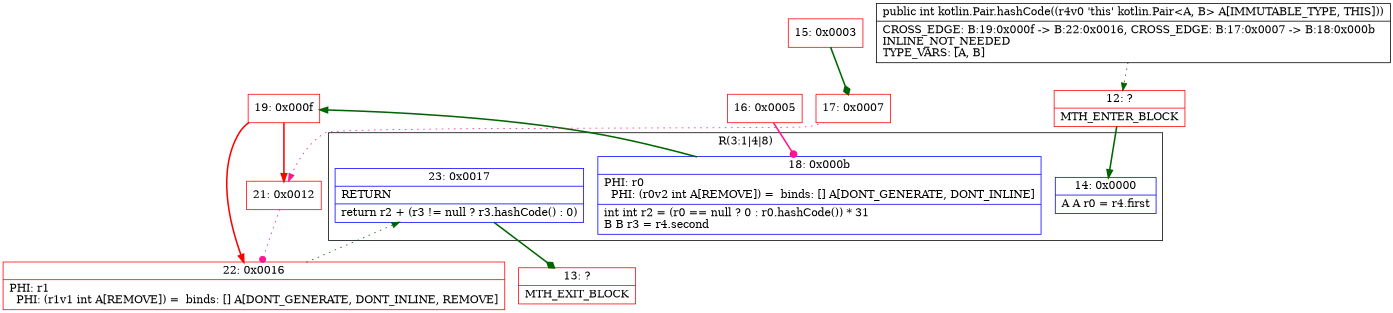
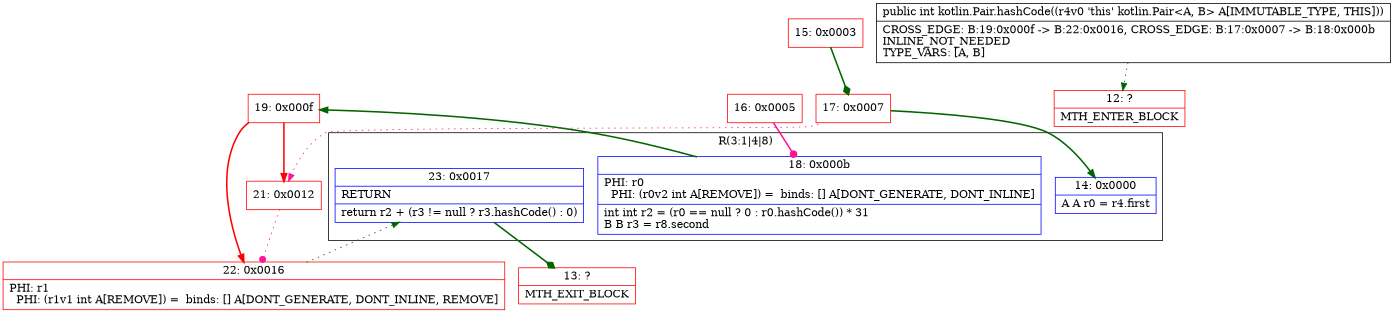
(1113, 148) -> (999, 120)
(657, 225) -> (657, 225)
